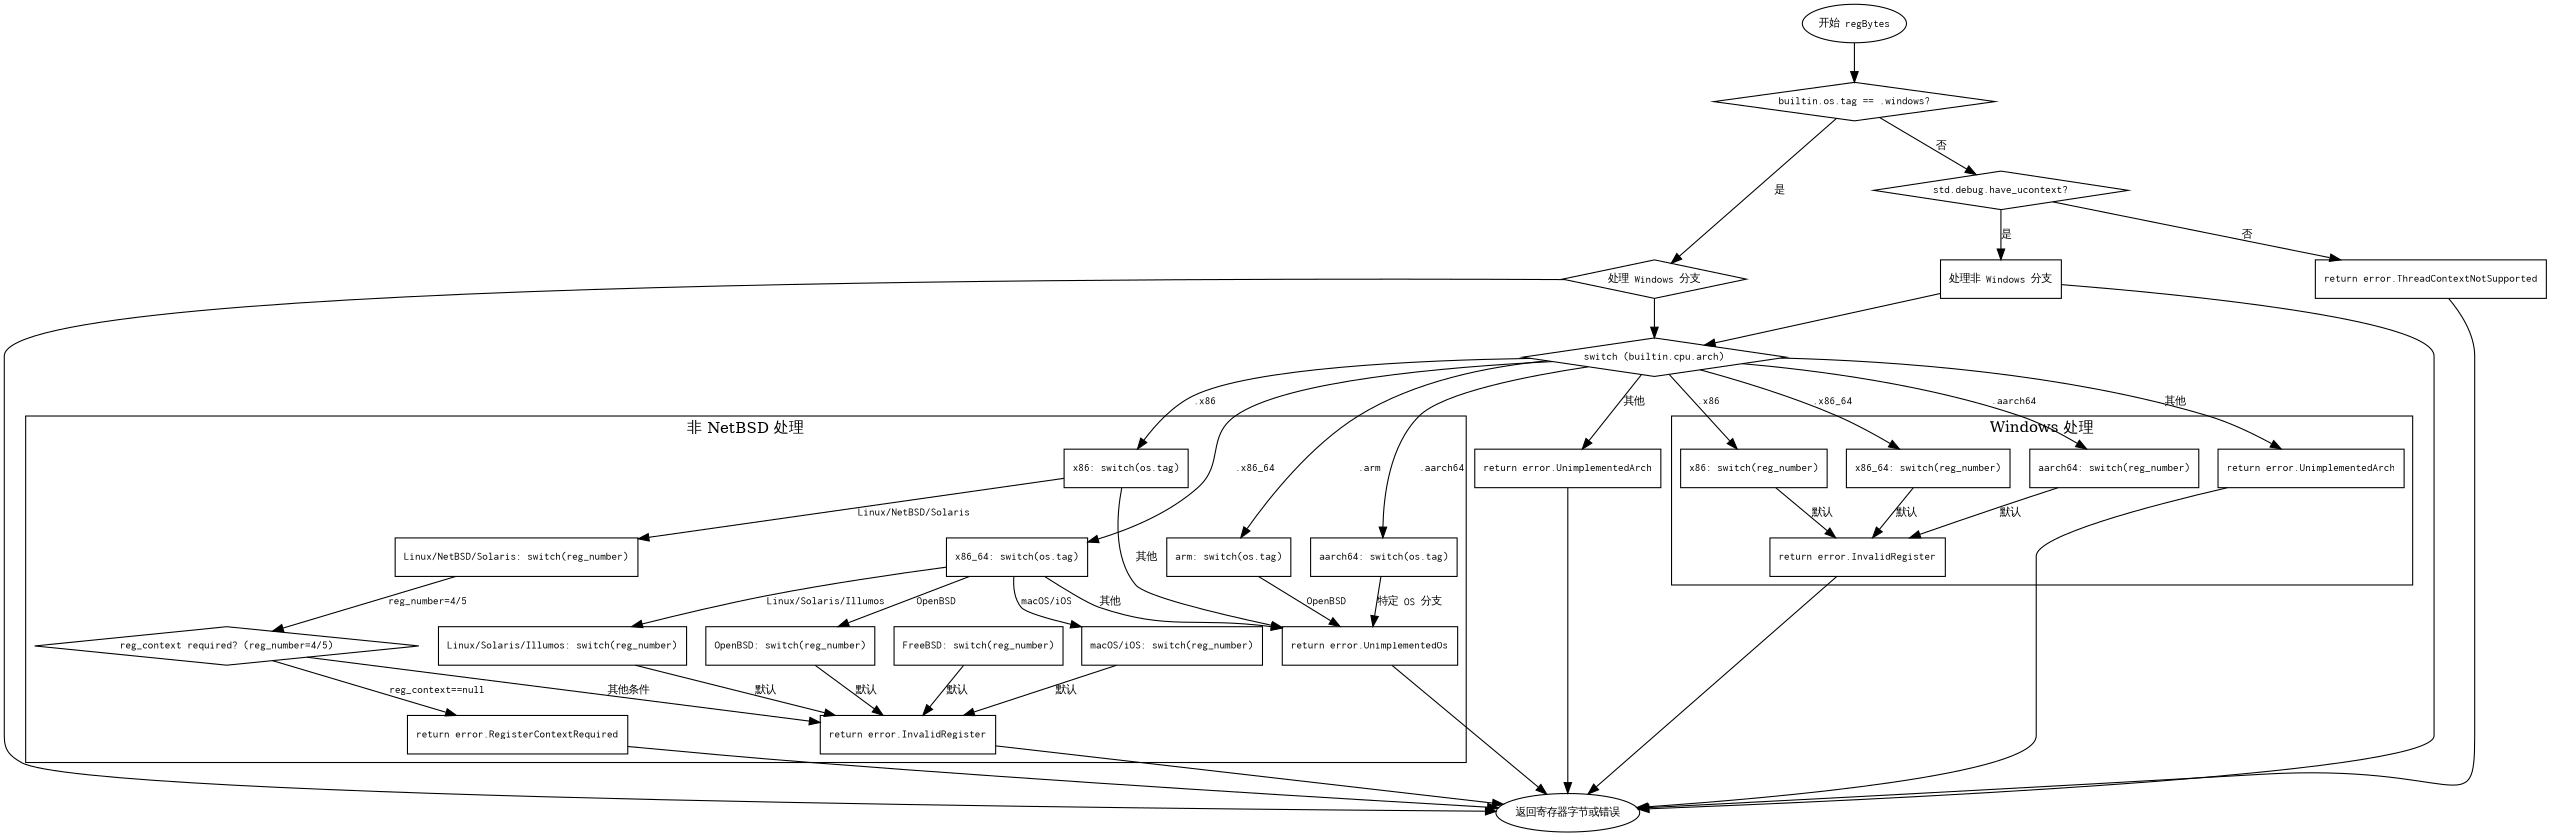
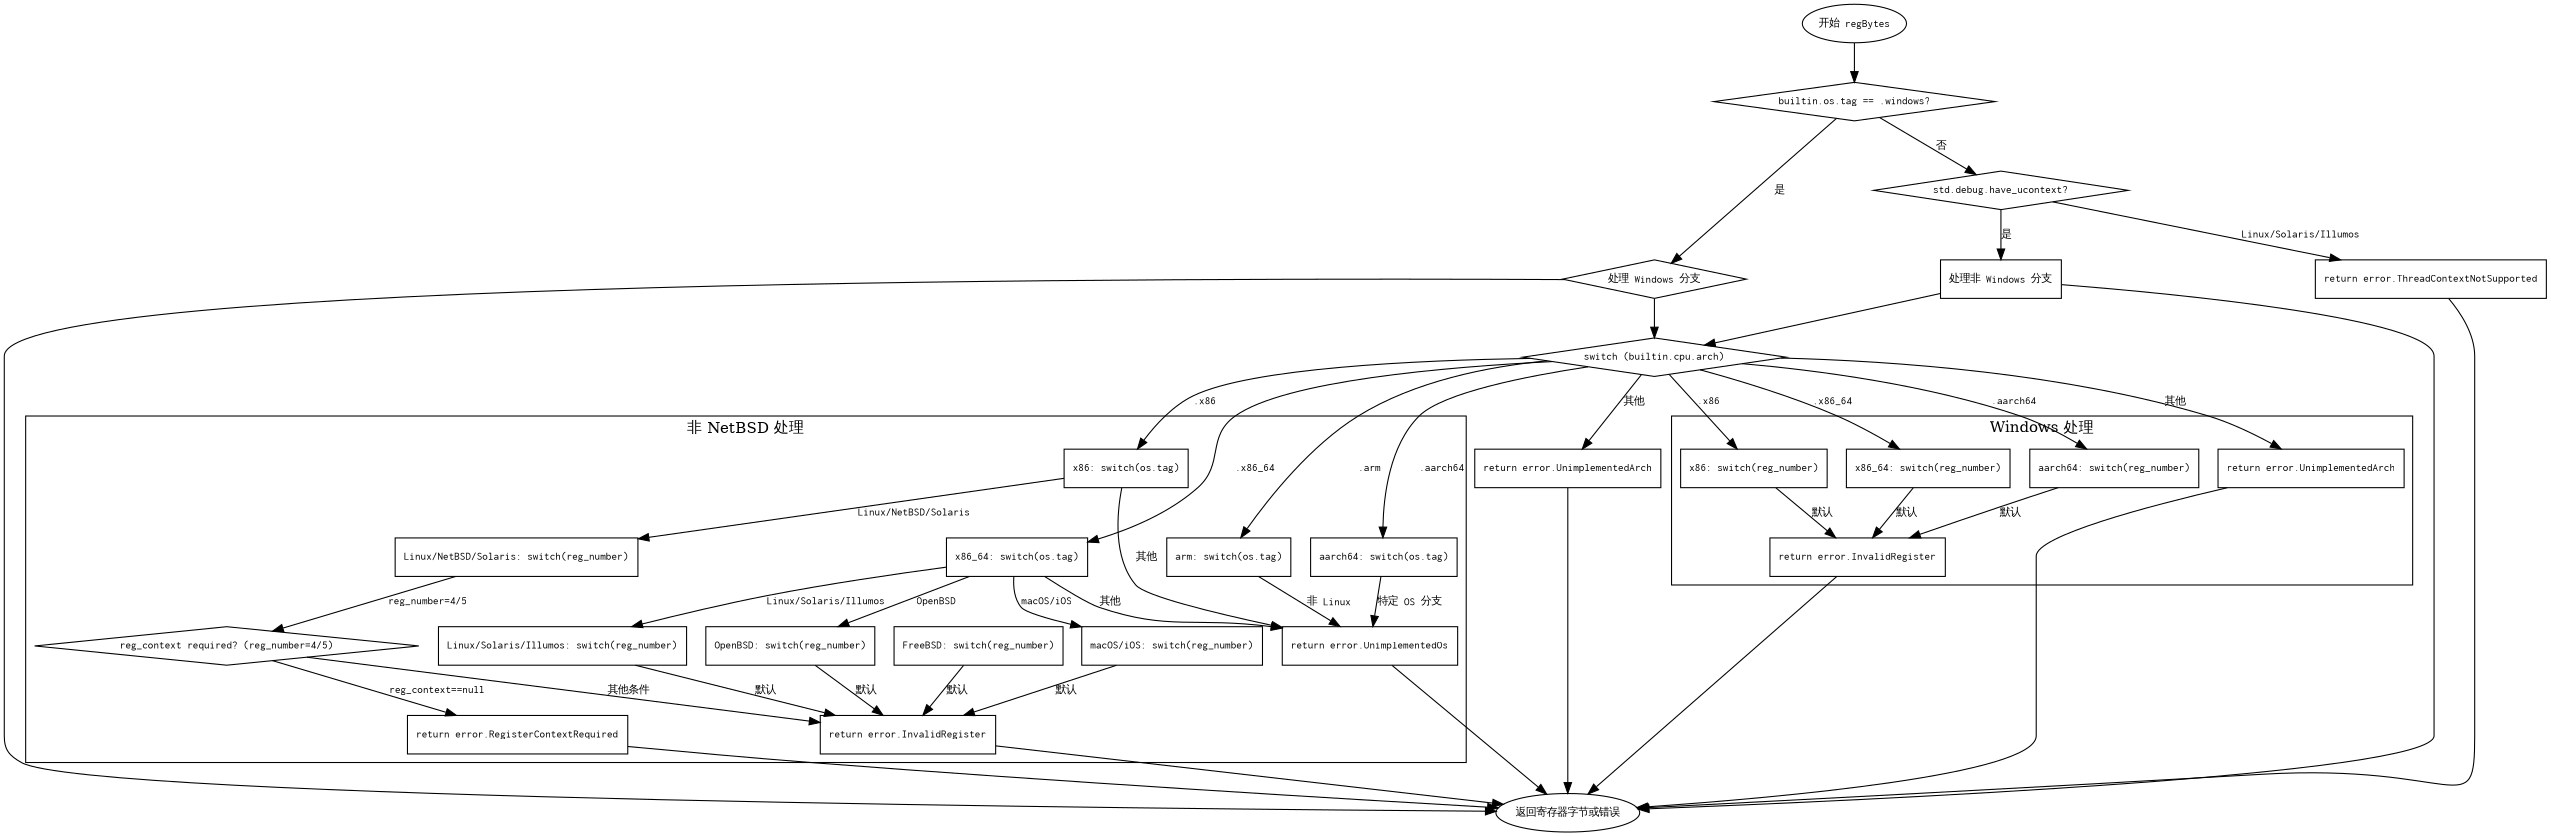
(2247, 235) -> (2301, 235)
(1327, 602) -> (1329, 602)
